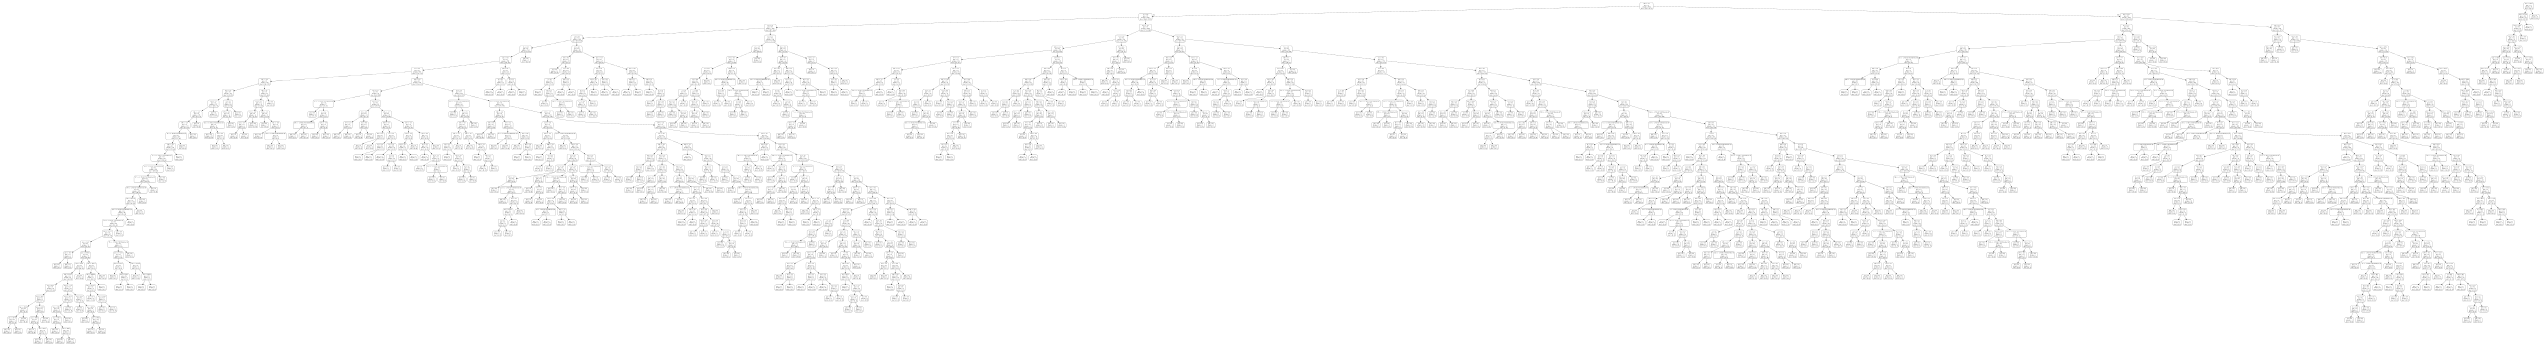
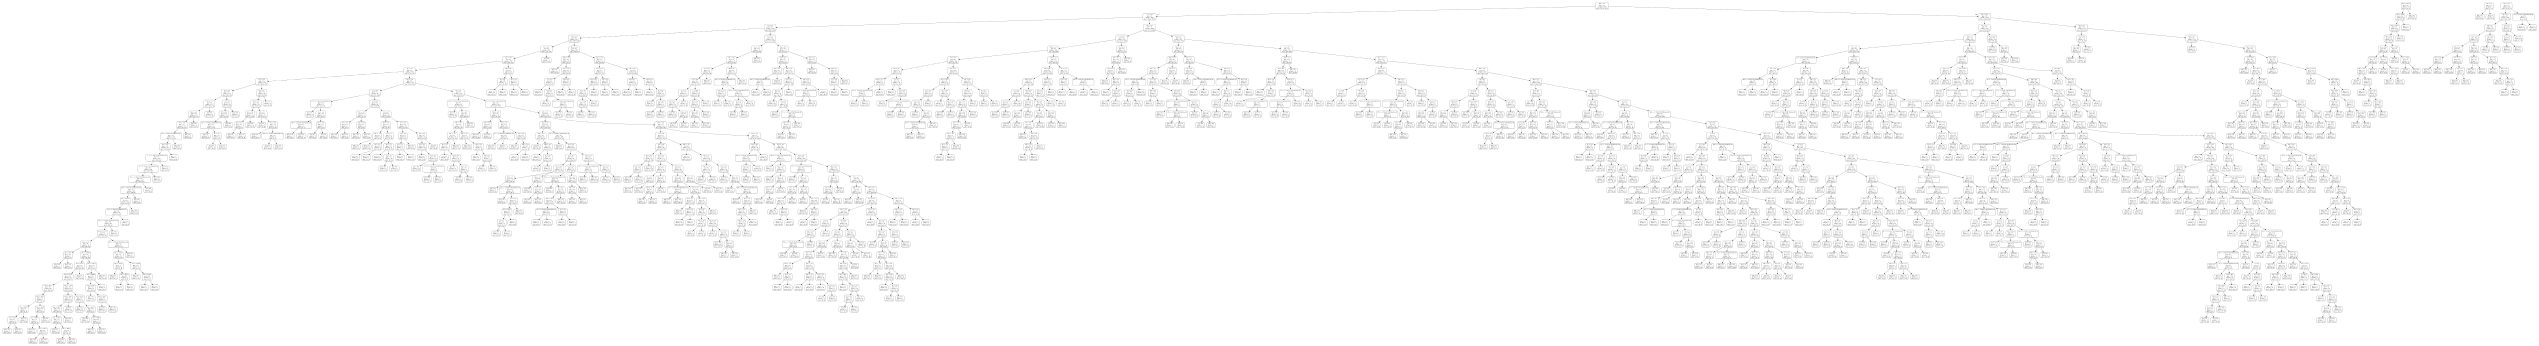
(1981, 93) -> none
